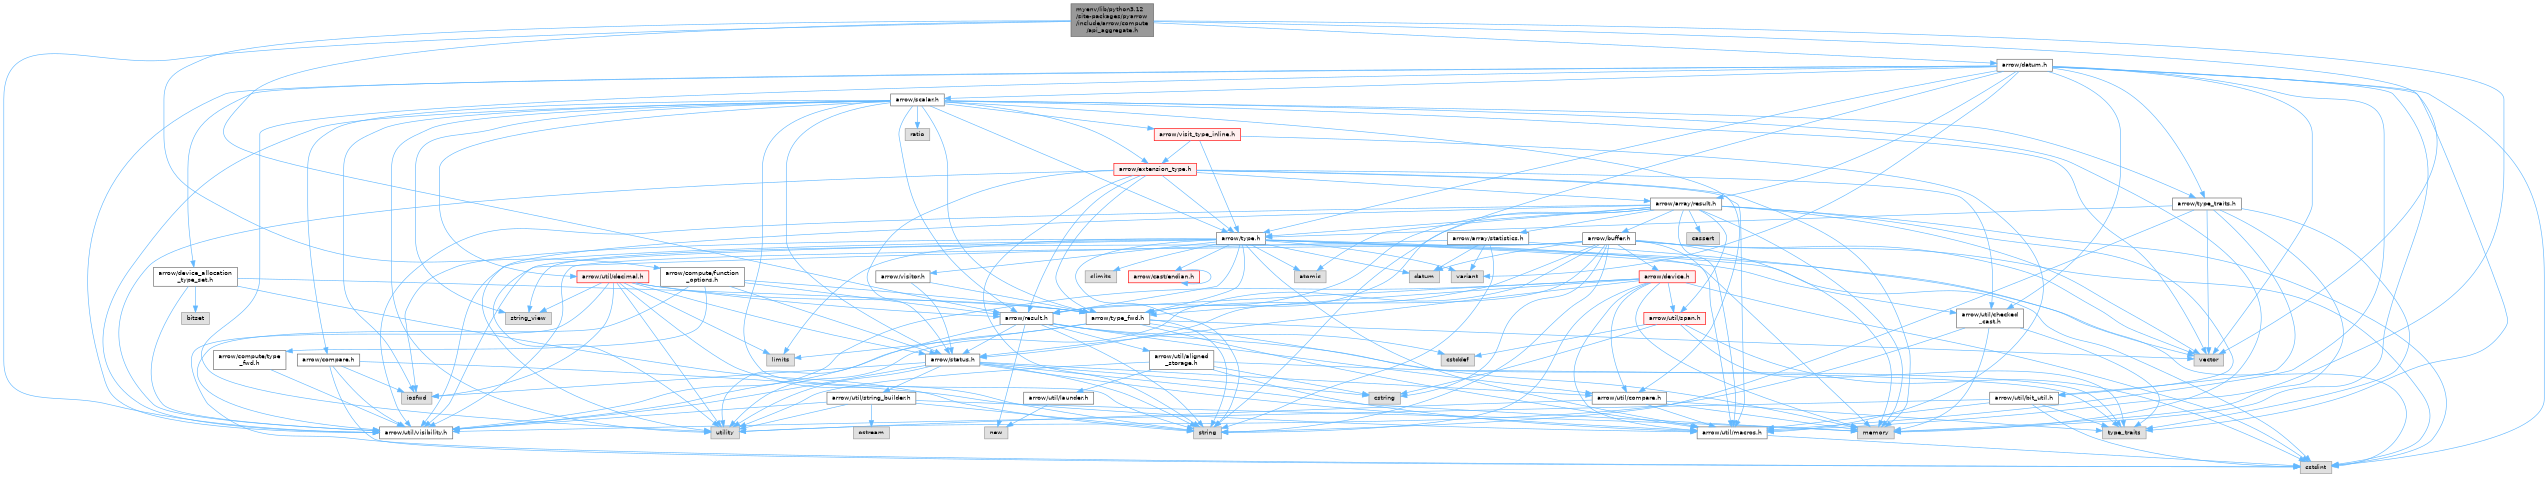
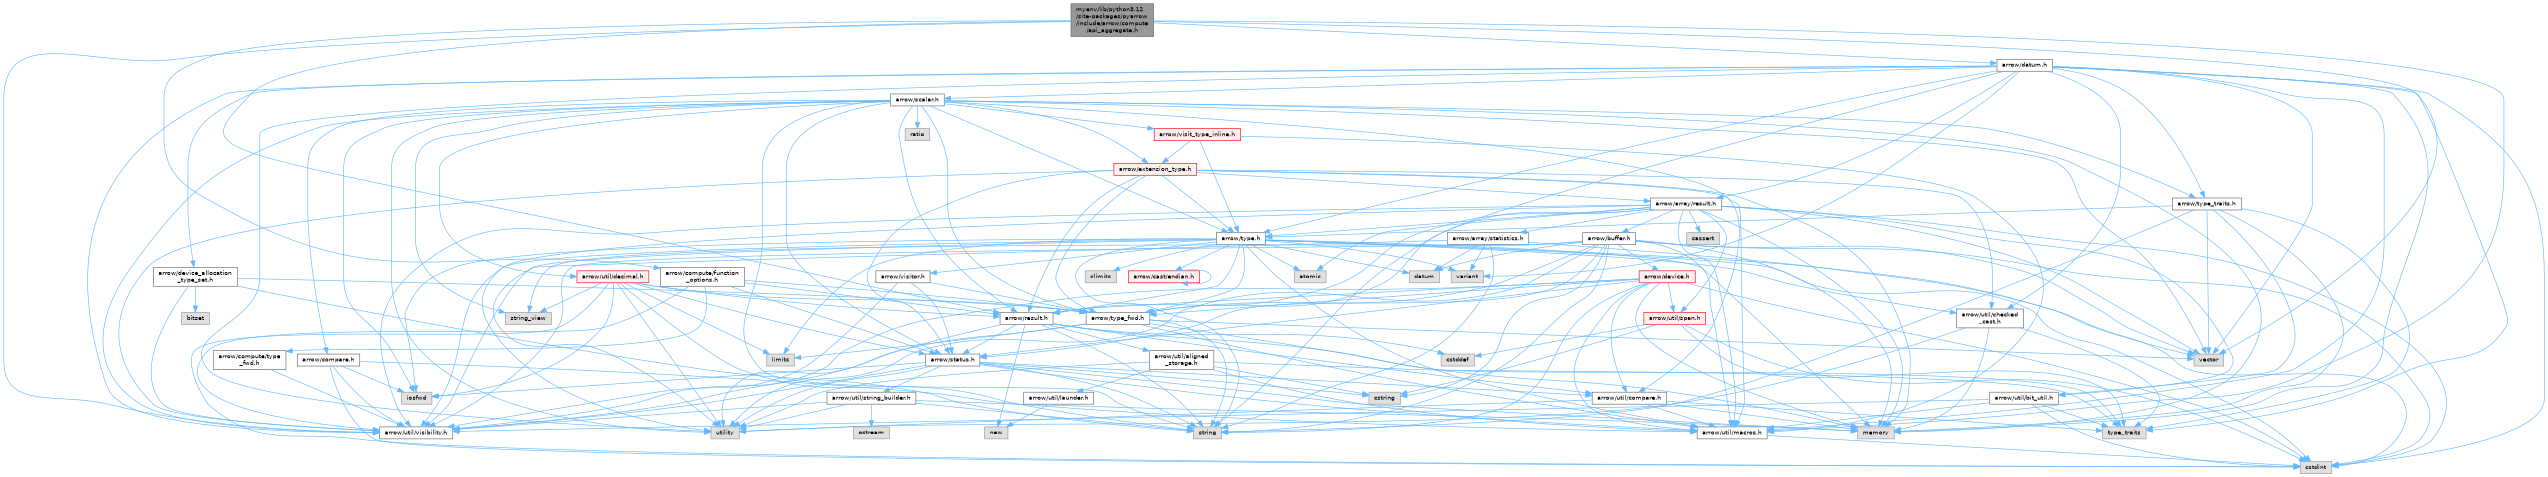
(987, 281) -> none
none -> (657, 392)
